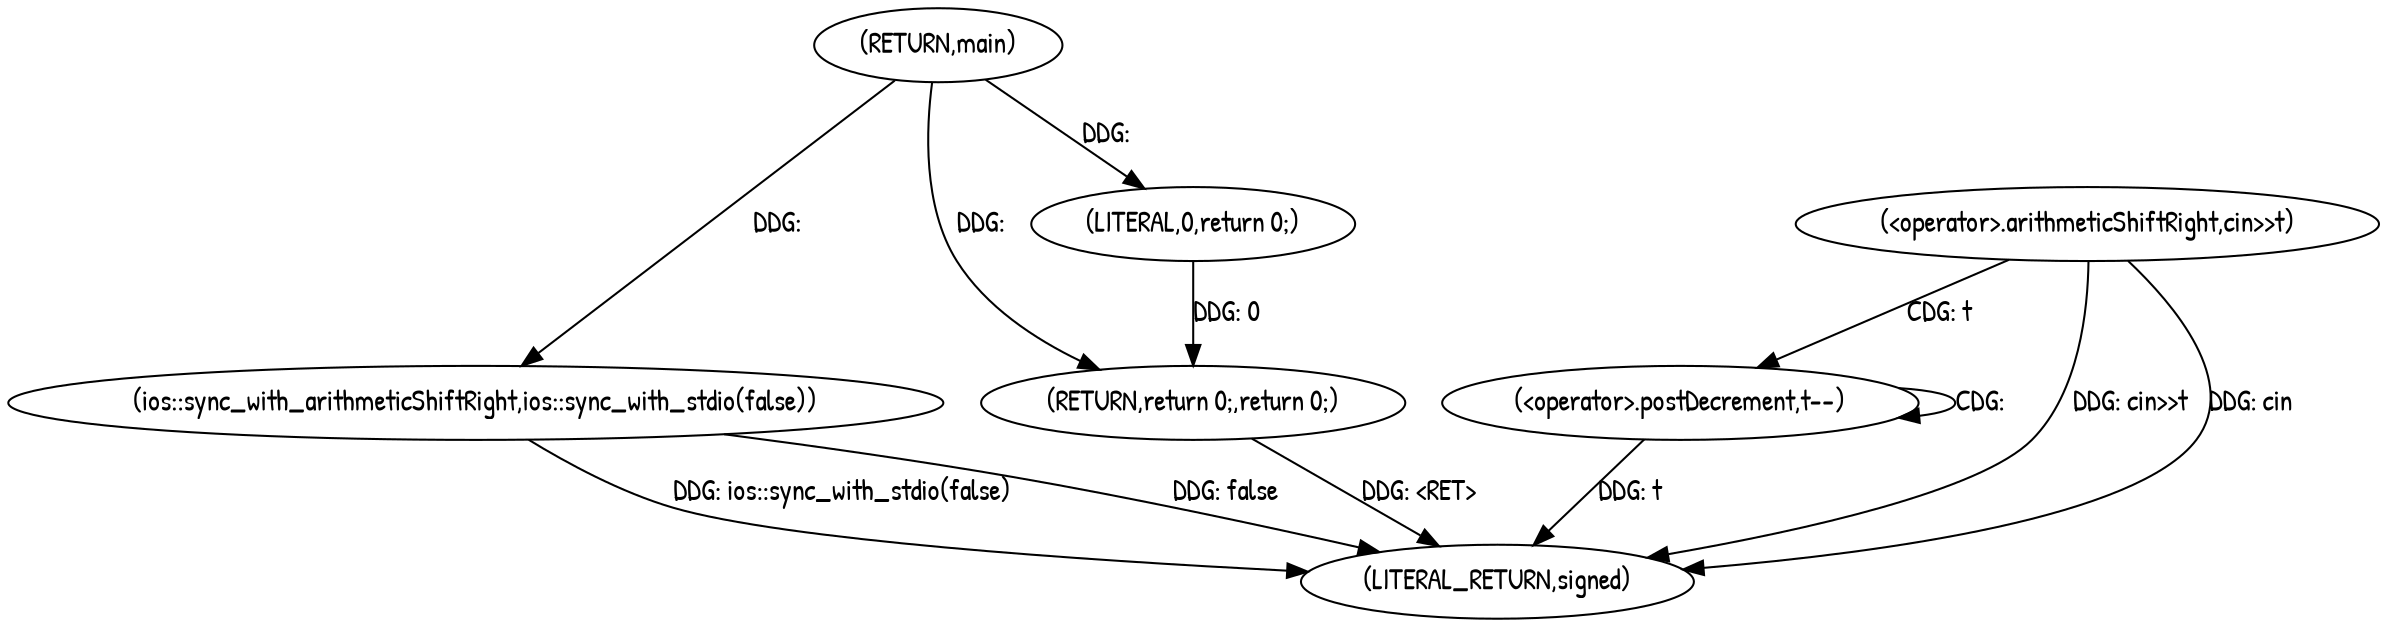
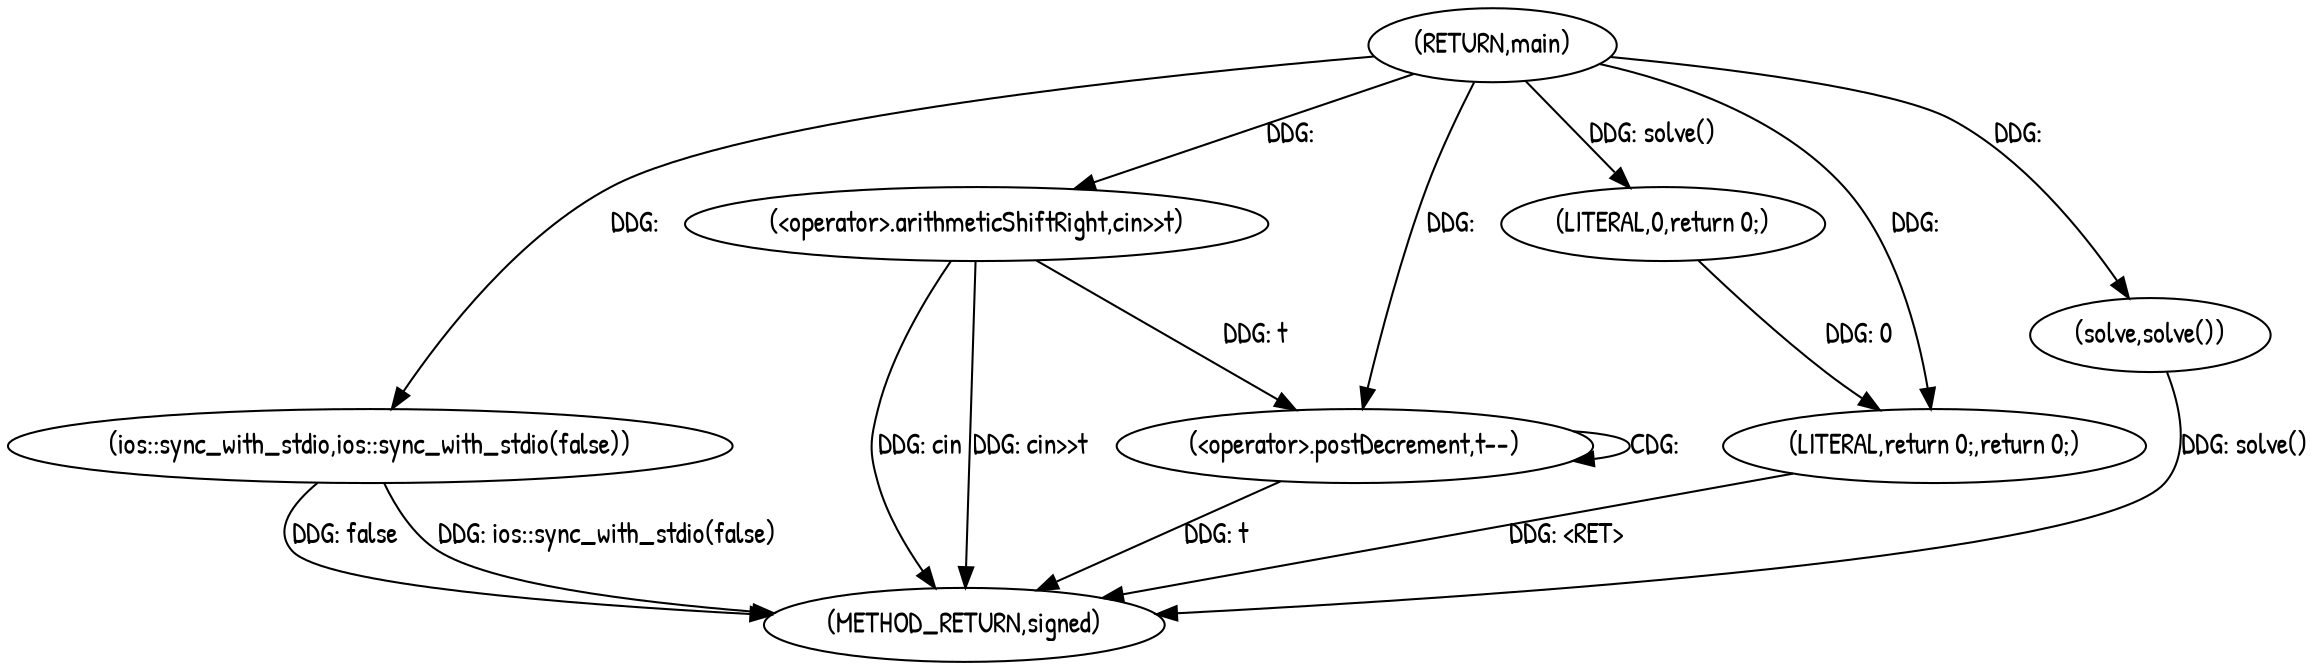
none -> (1254, 128)
(1110, 135) -> (1653, 135)
none -> (1411, 232)
(1939, 313) -> (1255, 335)
none -> (2150, 335)
(476, 403) -> (370, 446)
(1193, 403) -> (1935, 446)
(1497, 582) -> (964, 625)
